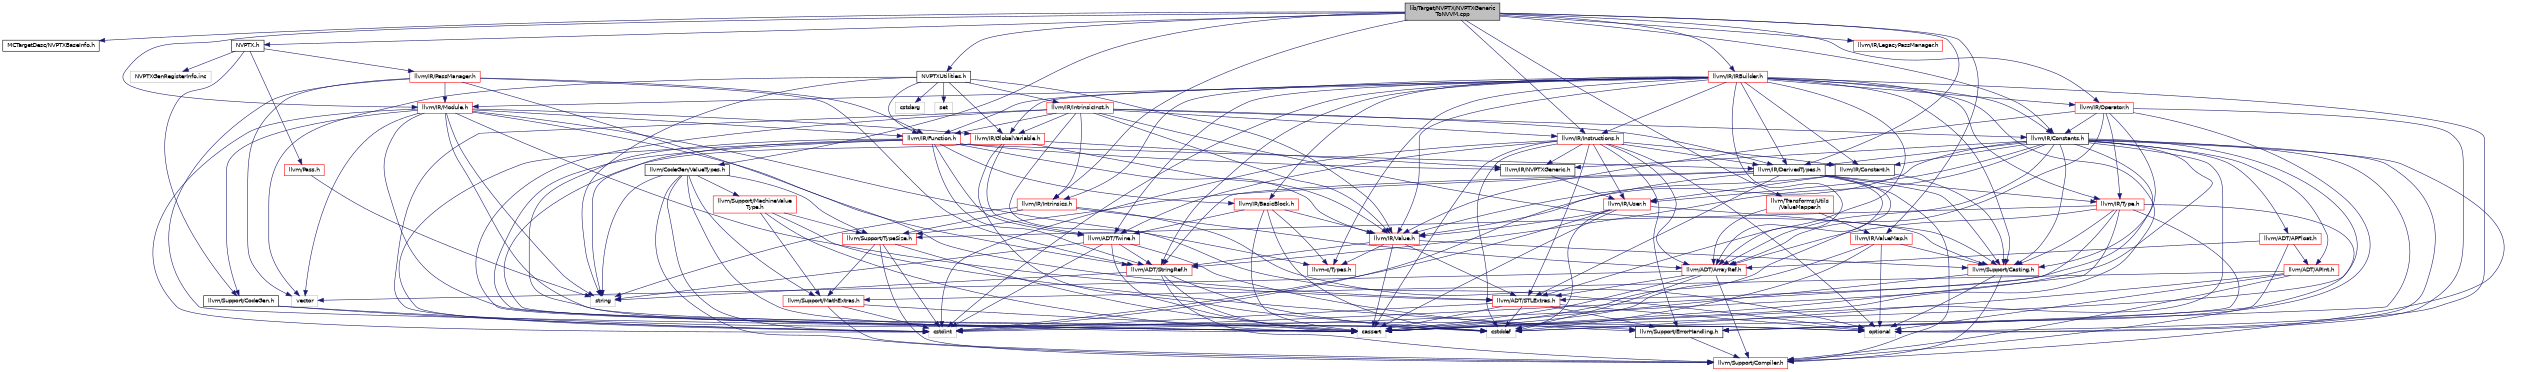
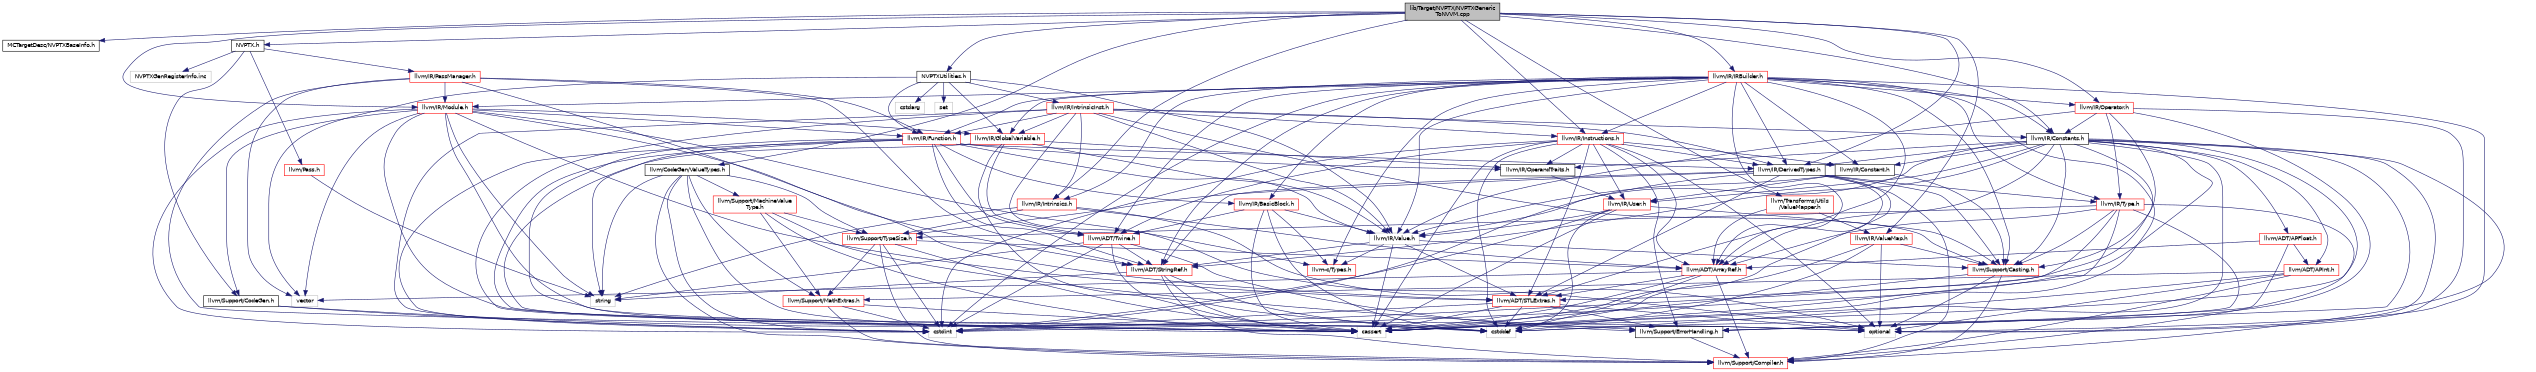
(1898, 46) -> none
(712, 111) -> none
(1538, 170) -> (1538, 170)
(1935, 216) -> (1220, 252)
(1394, 239) -> (1394, 239)
